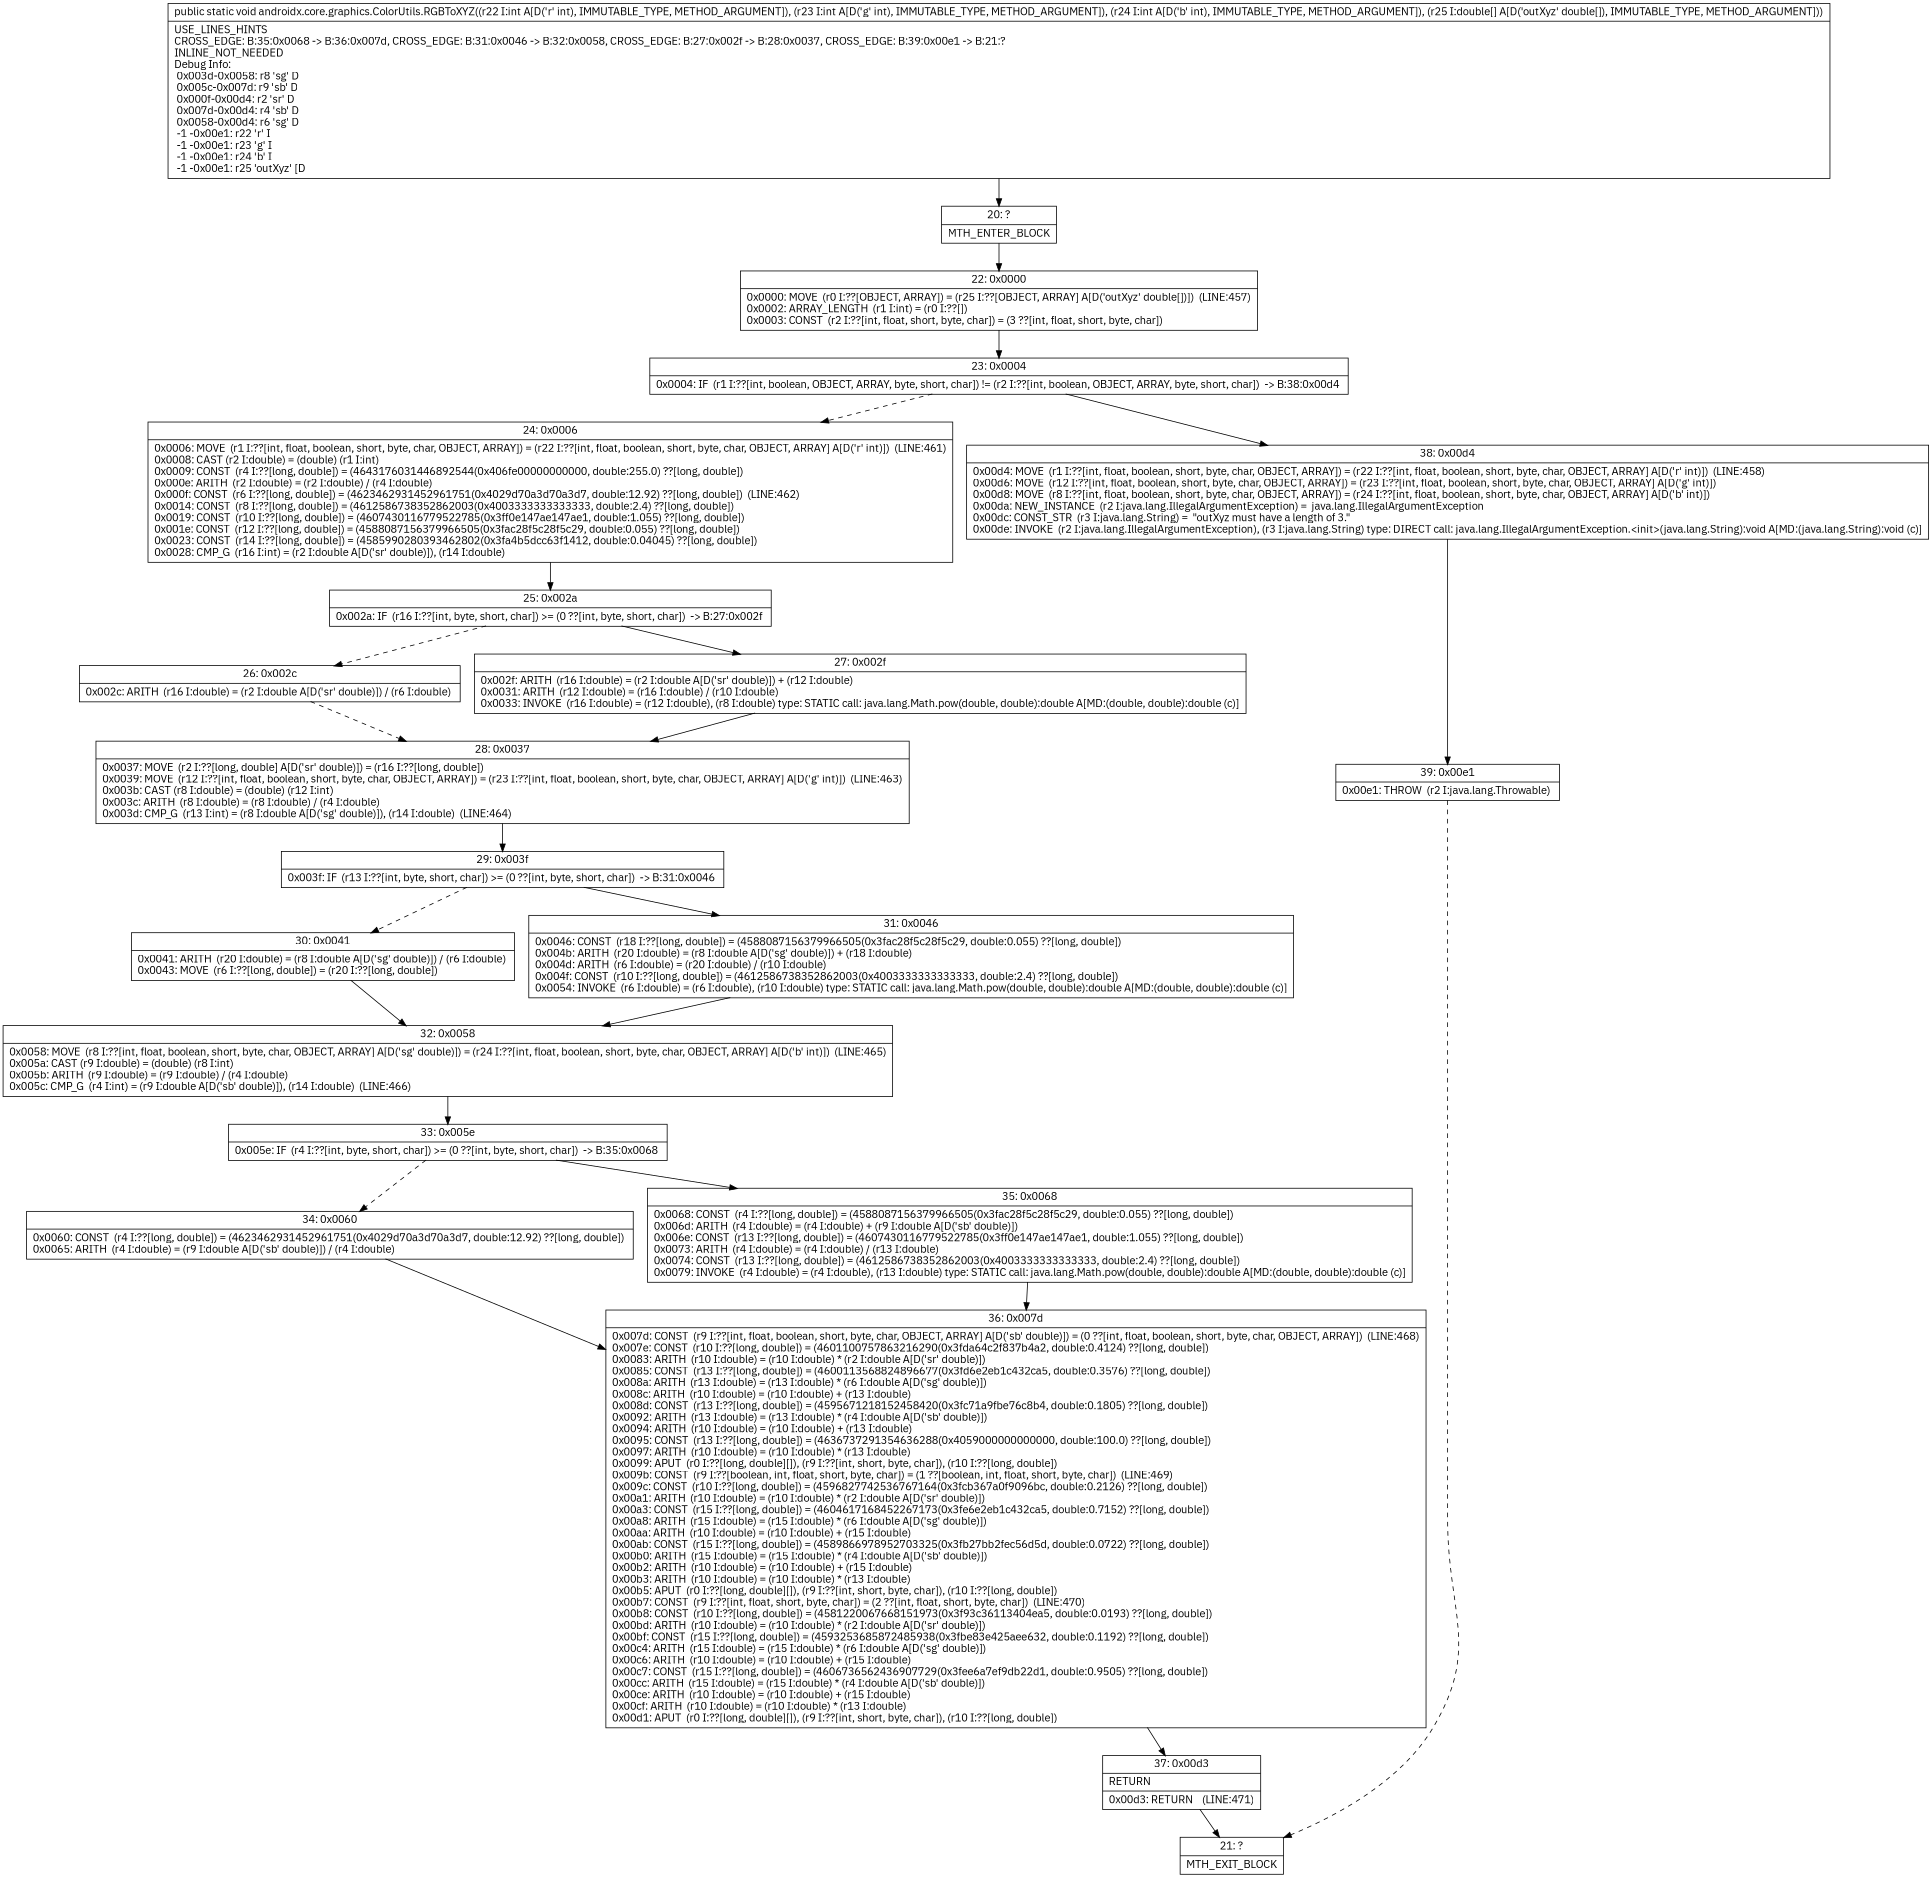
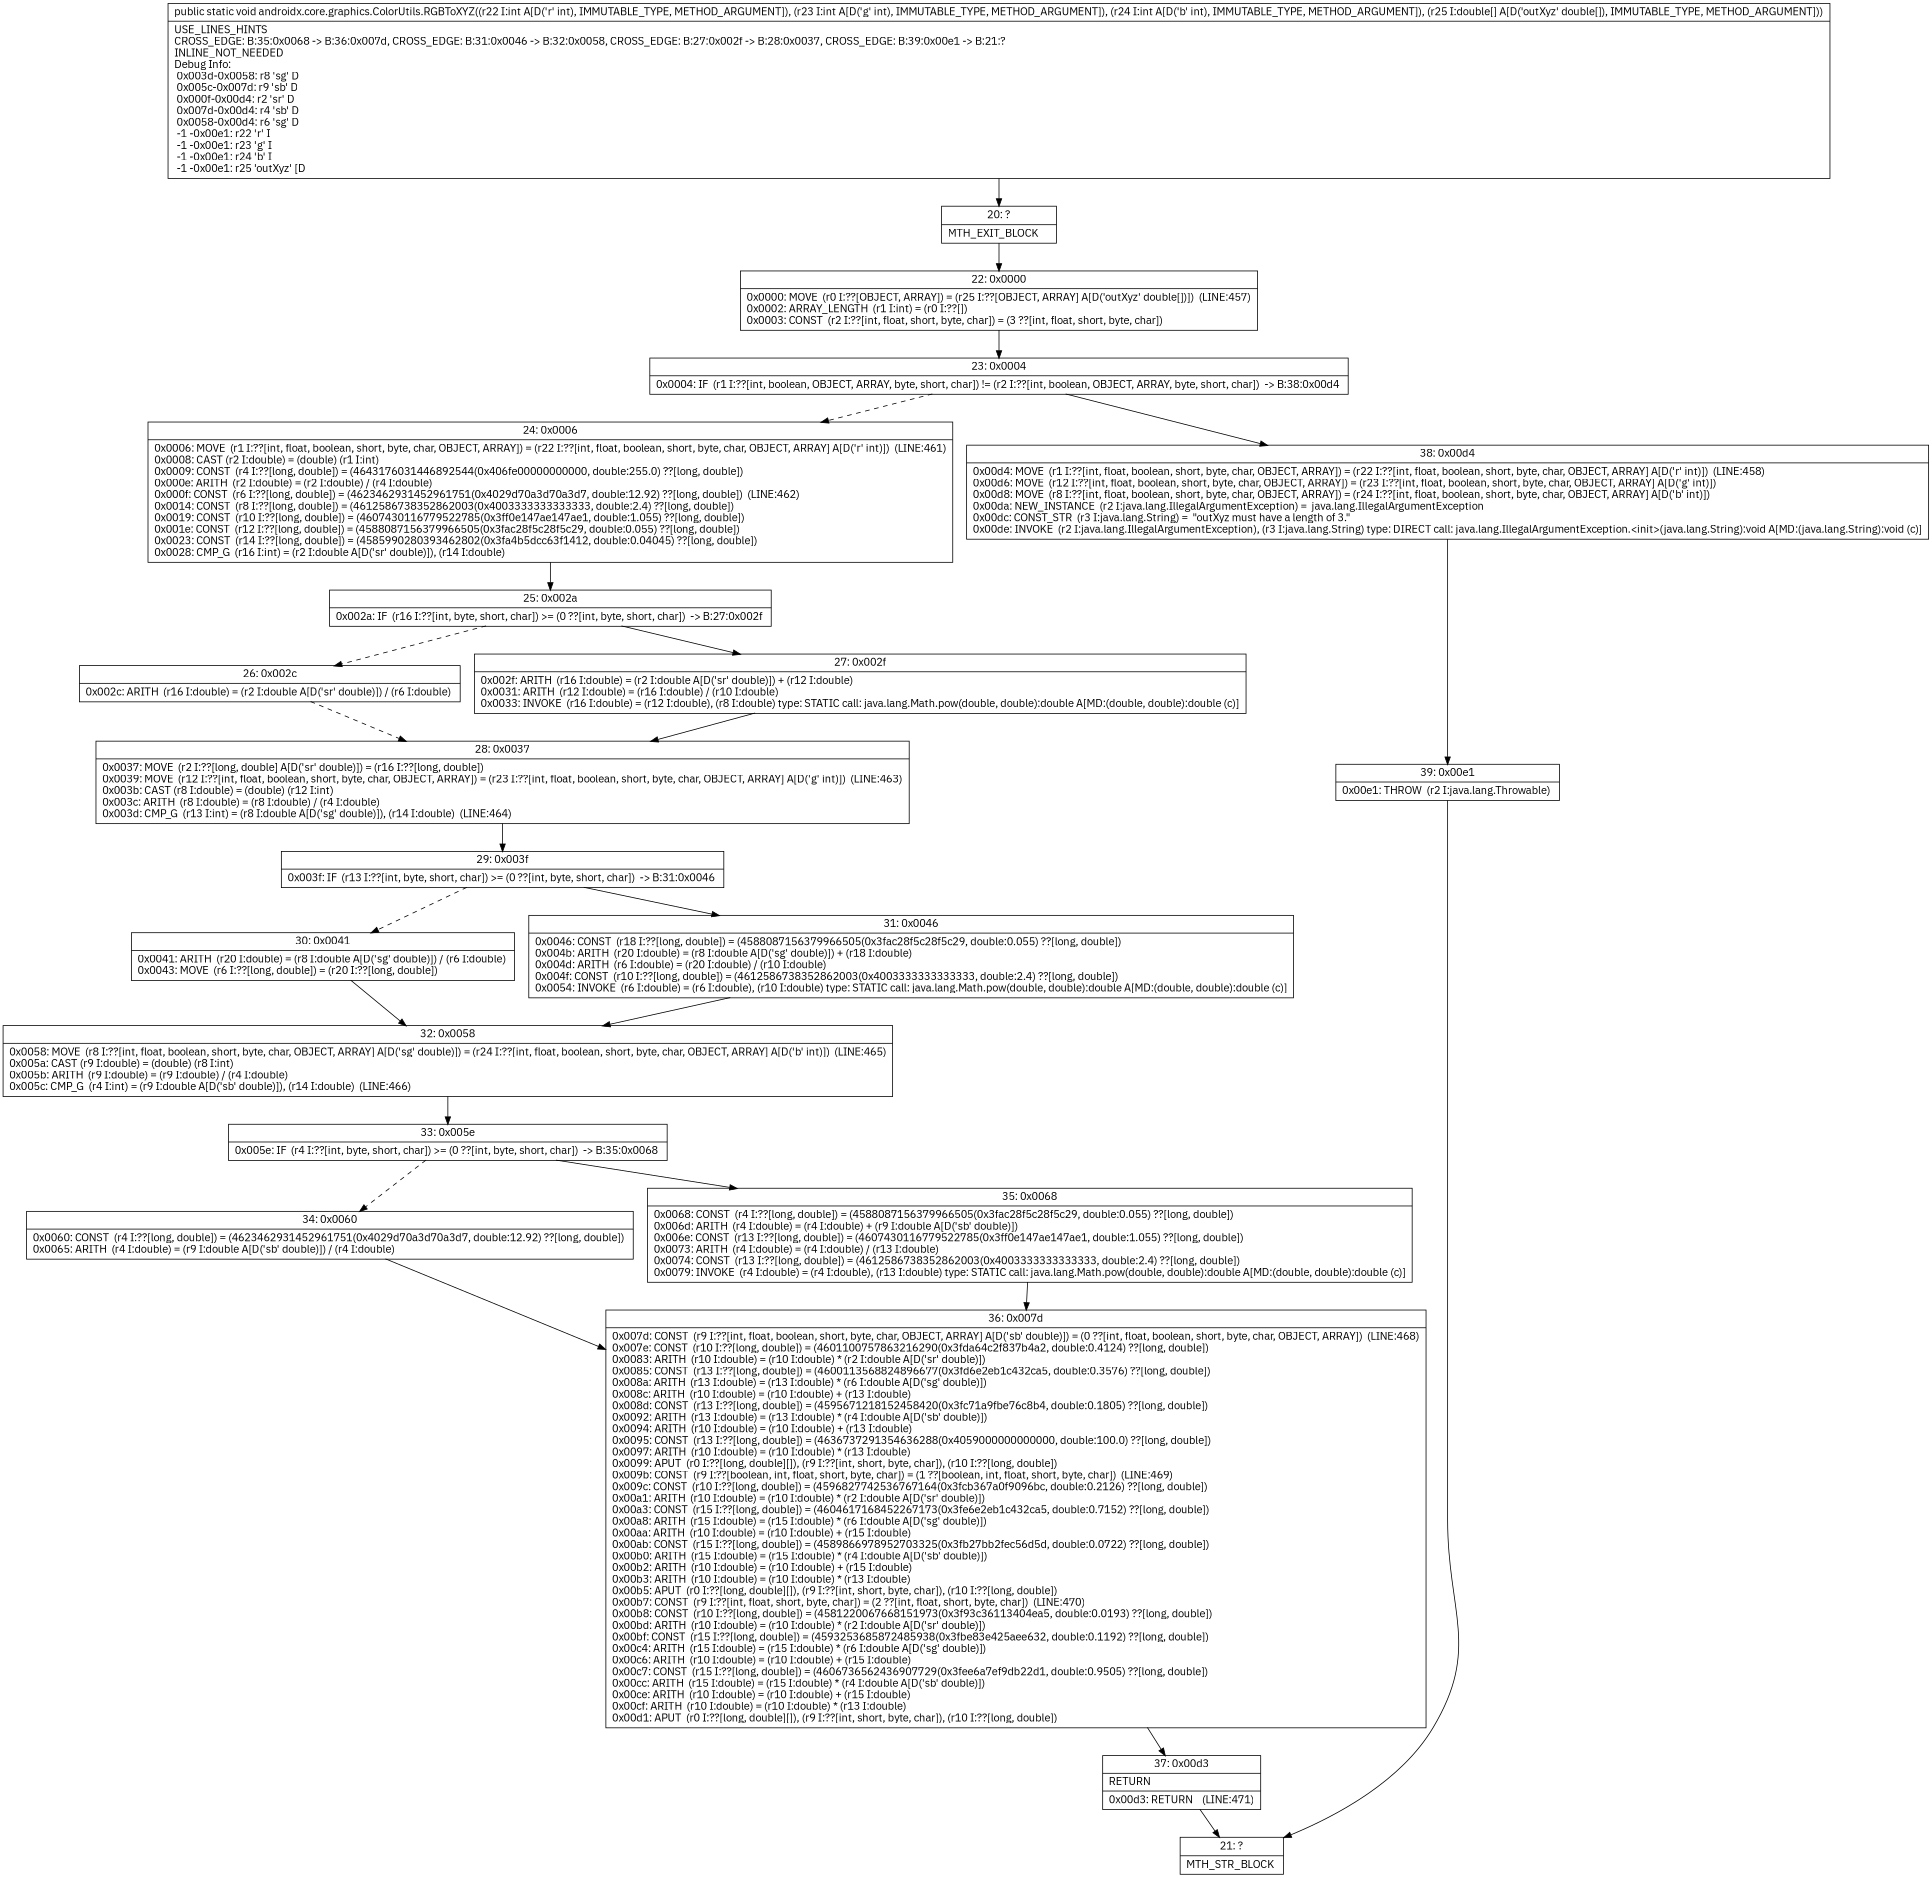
(999, 234) -> (993, 234)
(1448, 1357) -> (1448, 1357)
(1232, 1865) -> (1231, 1865)
